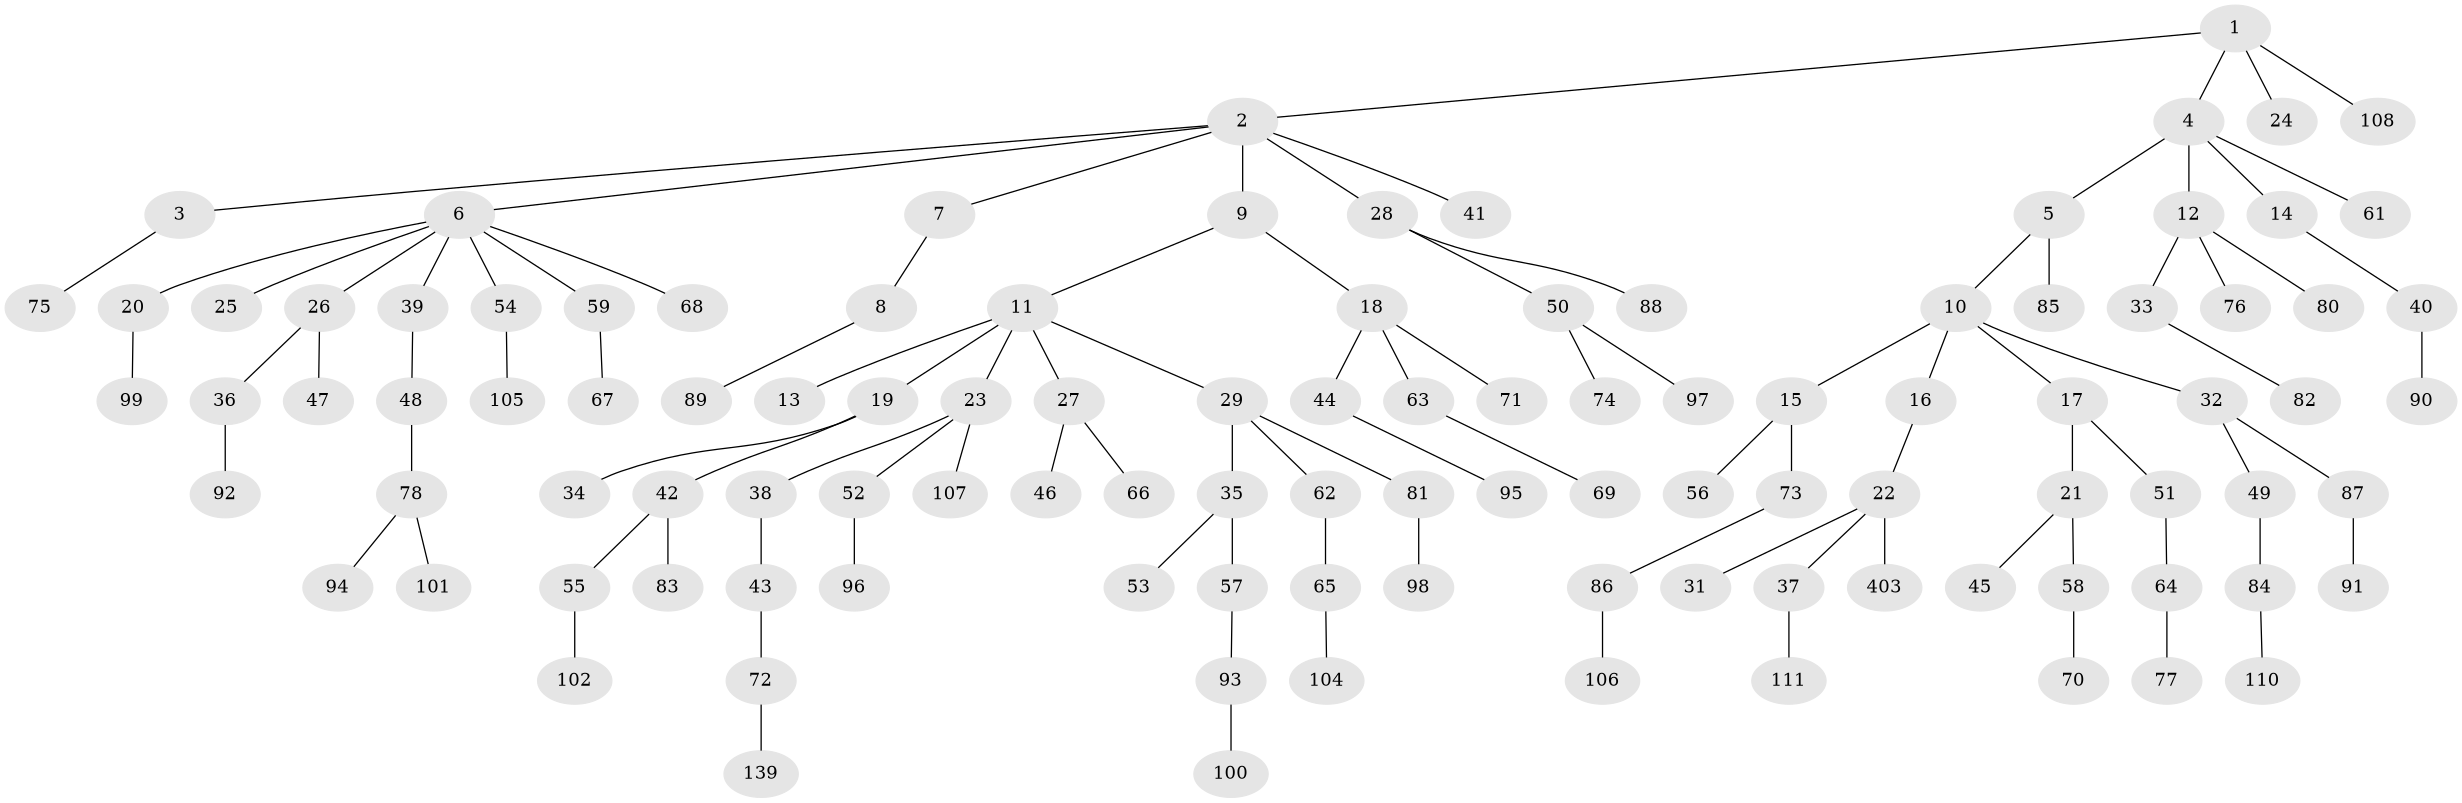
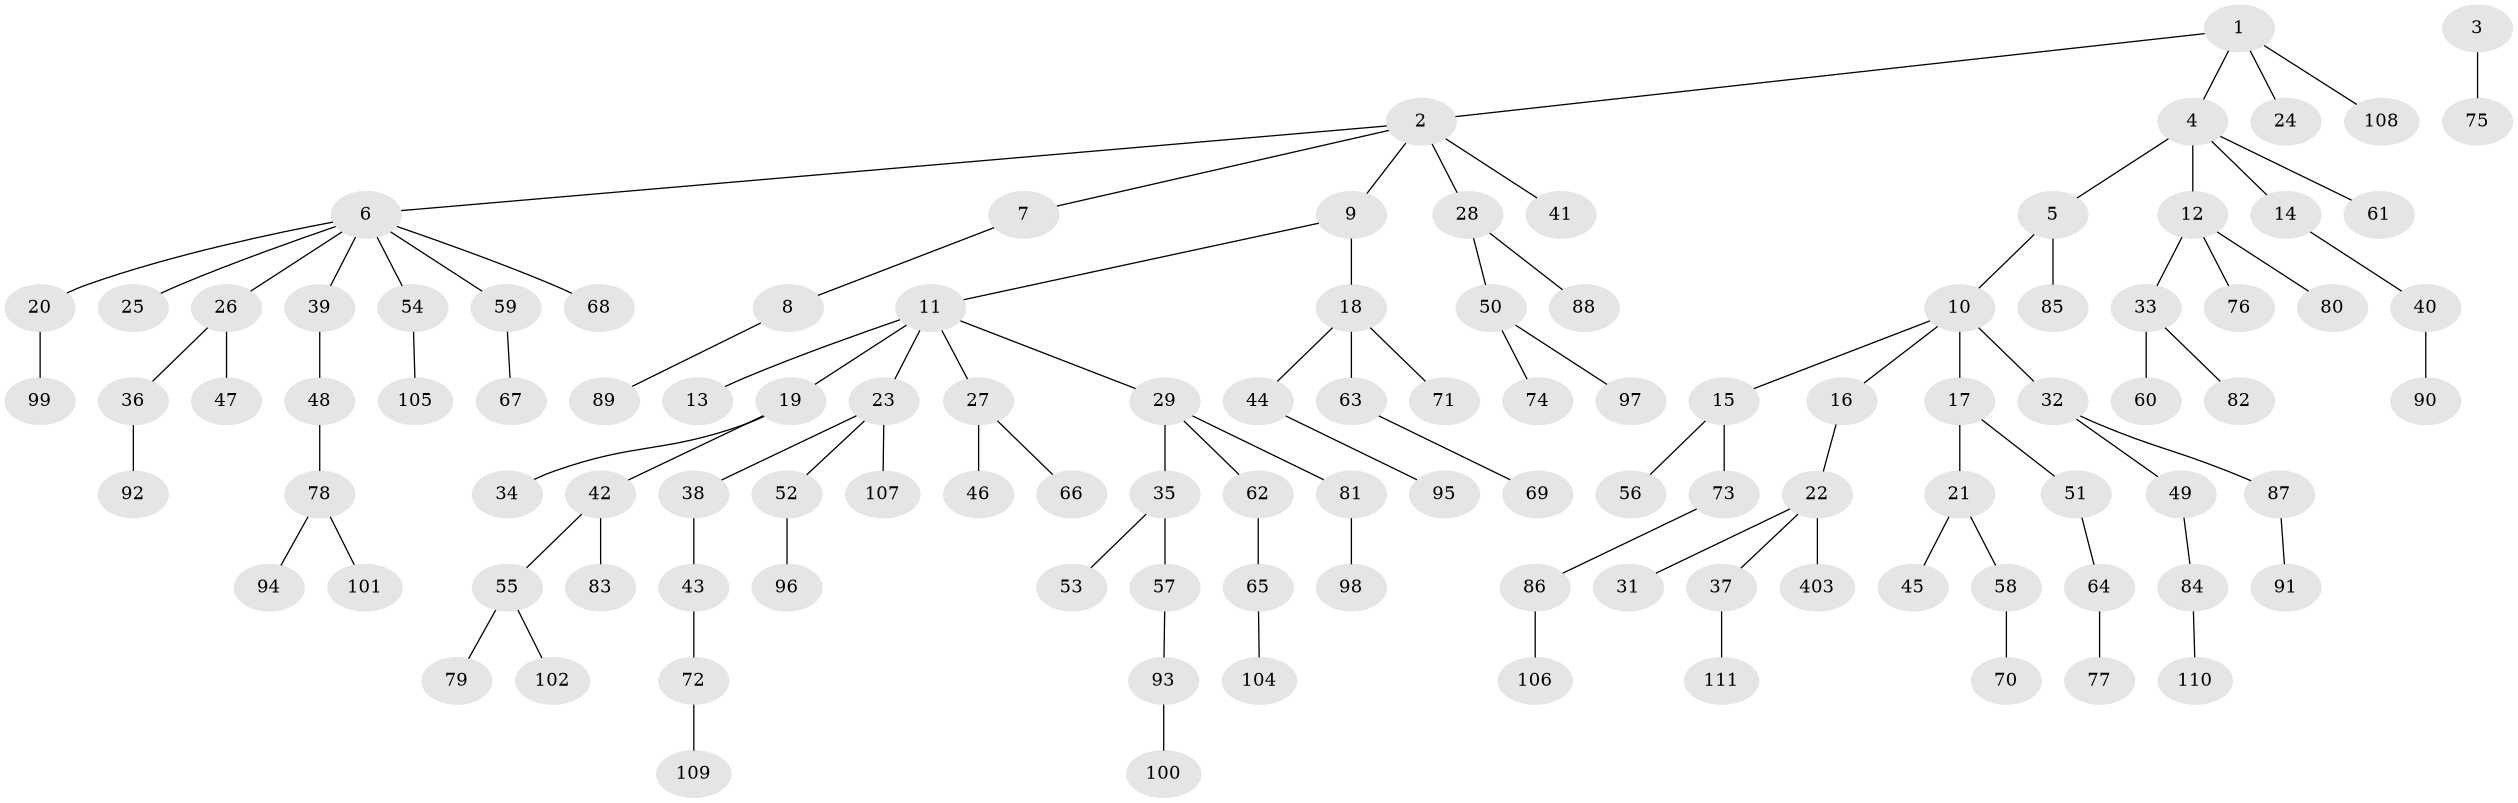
(711, 166) -> none
none -> (2146, 401)
none -> (457, 681)
(761, 774) -> (694, 774)
